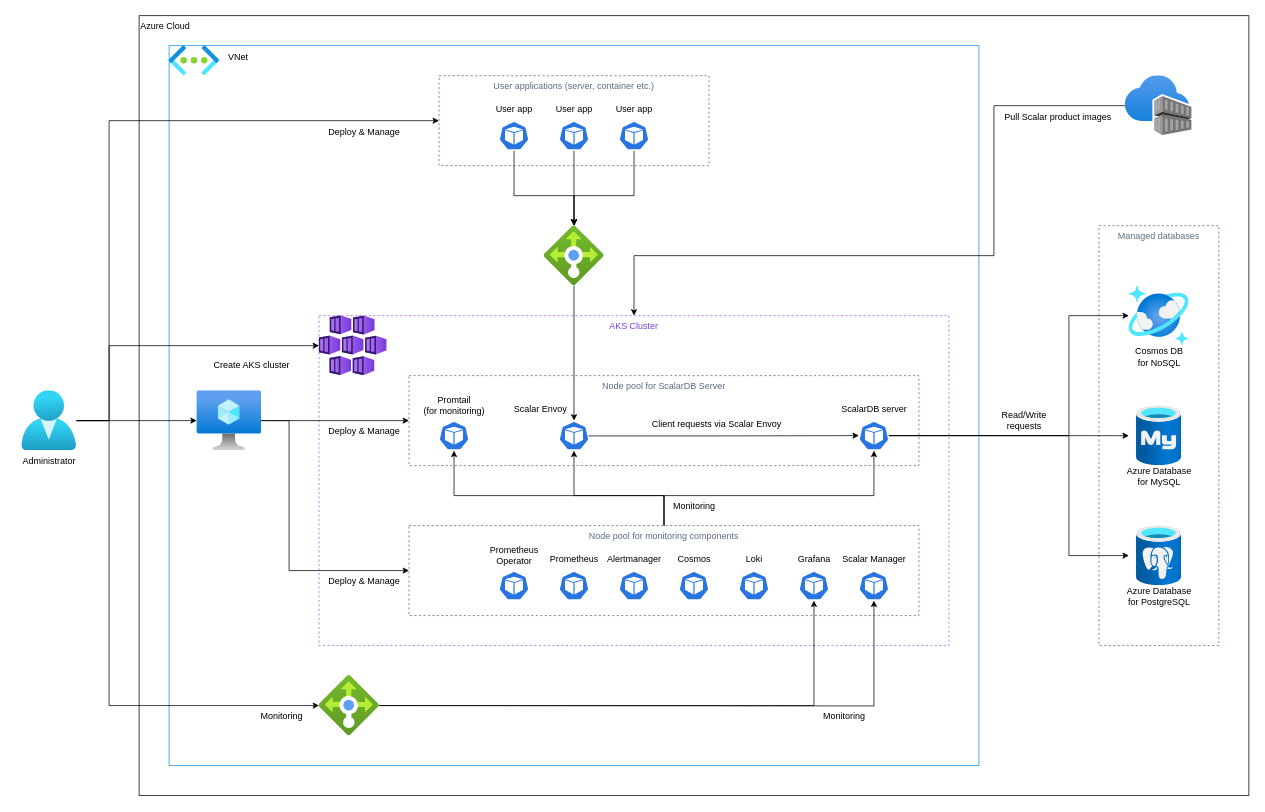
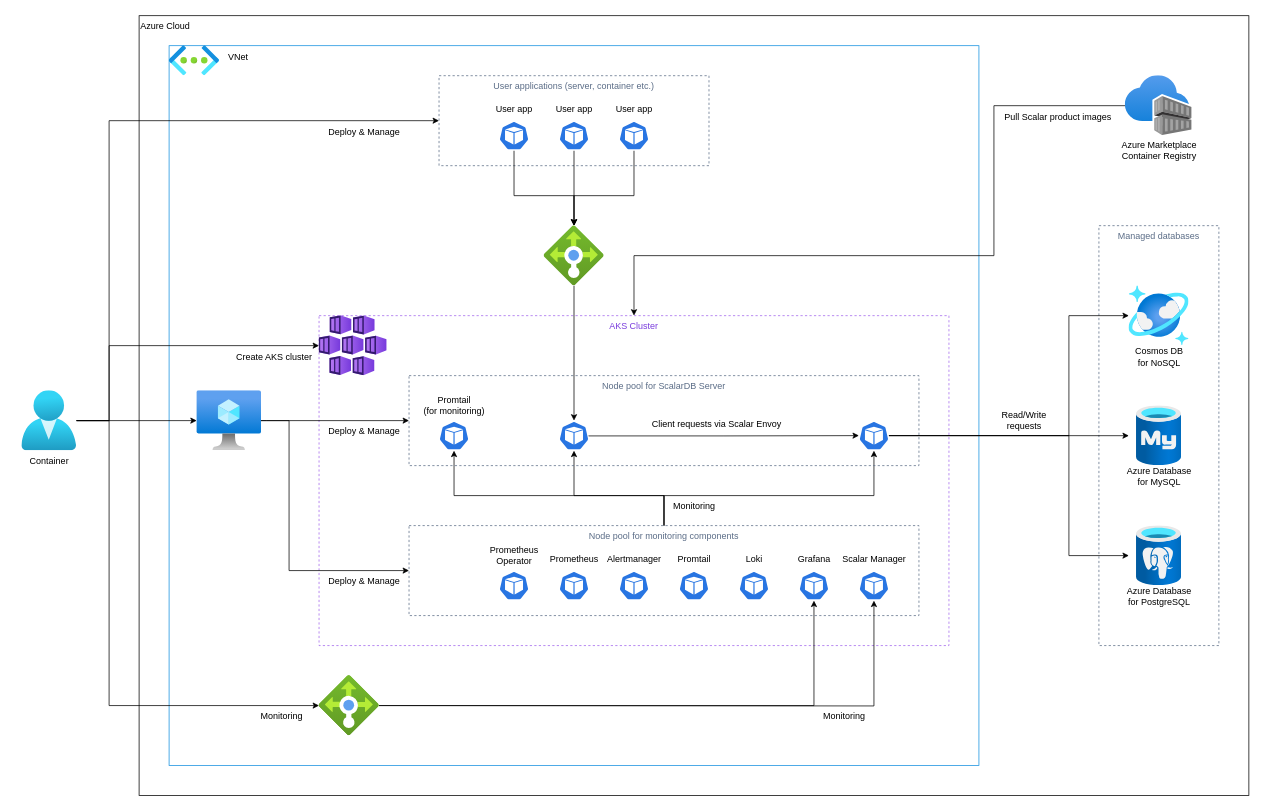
none -> (1159, 150)
(252, 365) -> (274, 357)
(540, 409) -> none
(874, 409) -> none
(50, 462) -> (50, 462)
(695, 559) -> (695, 559)
